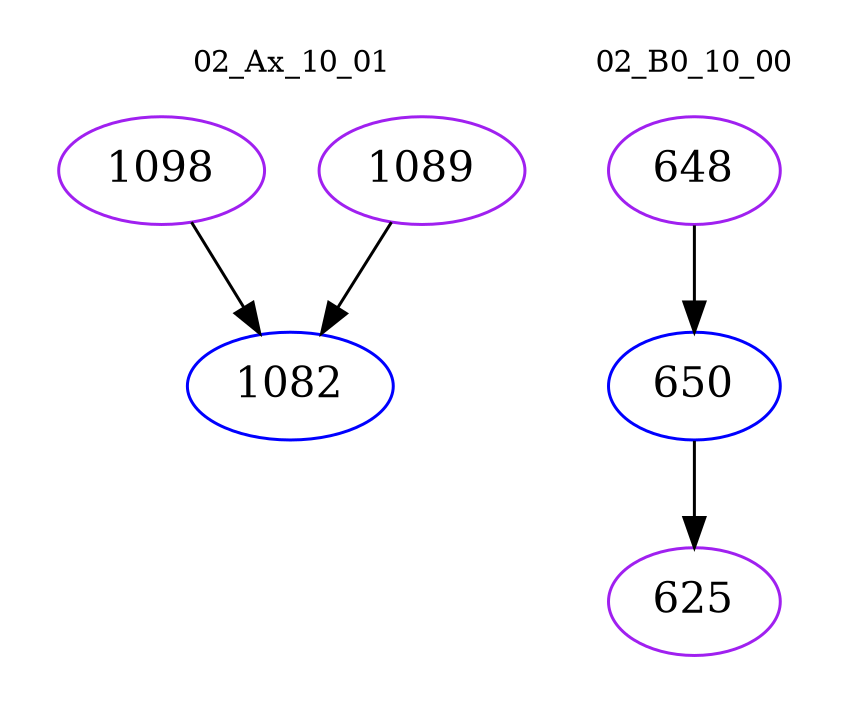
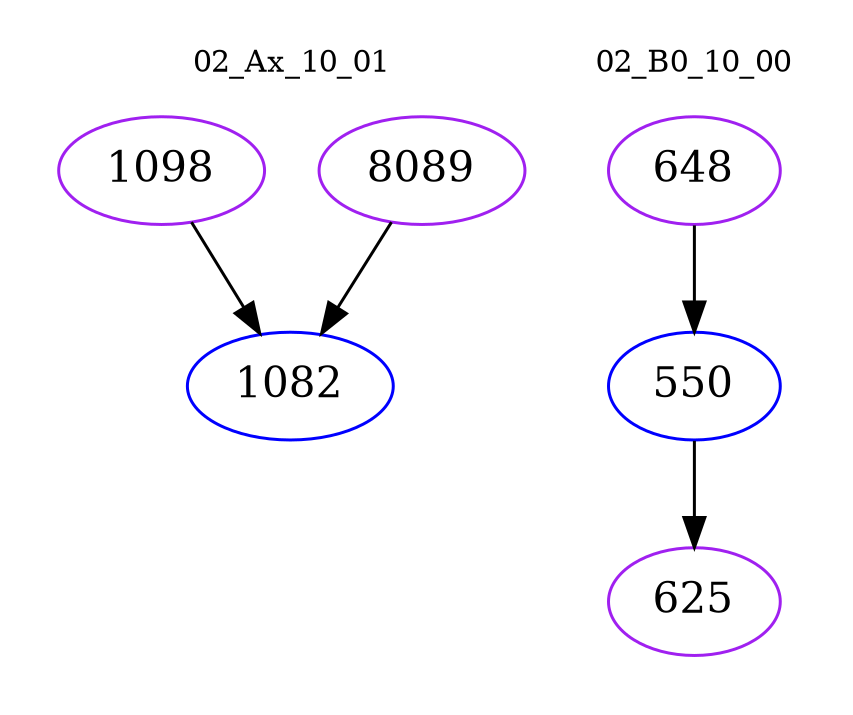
(422, 171) -> (422, 171)
(694, 386) -> (694, 386)
